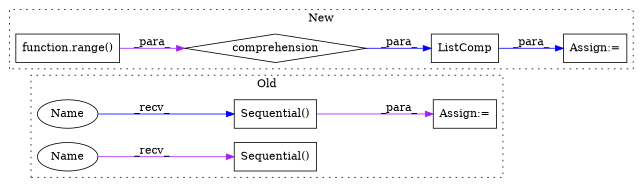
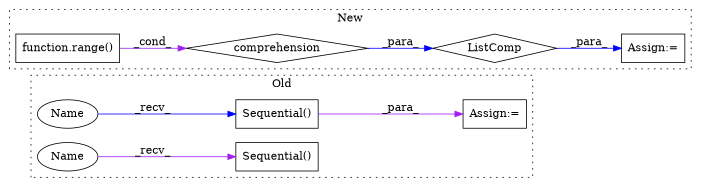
(152, 42) -> (153, 42)
(465, 48) -> (495, 48)
